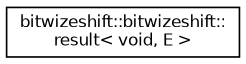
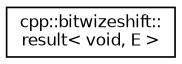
(123, 32) -> (91, 32)
